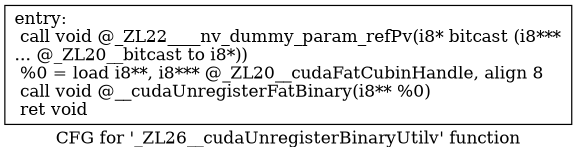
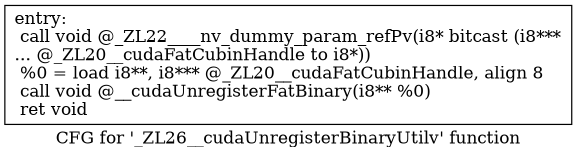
(132, 55) -> (193, 55)
